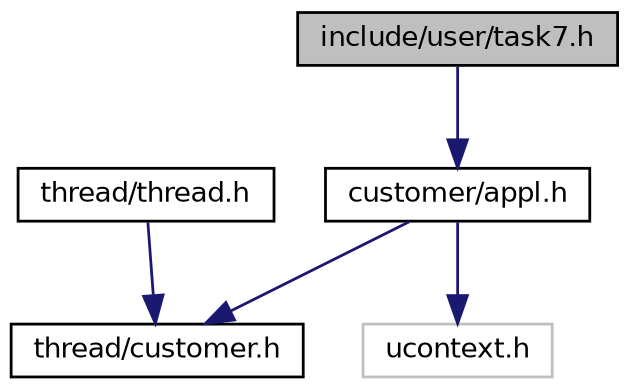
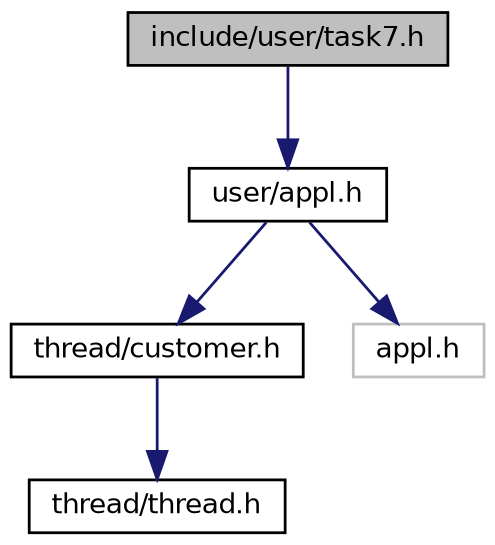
(458, 195) -> (288, 195)
(151, 259) -> (157, 414)
(458, 351) -> (419, 351)
